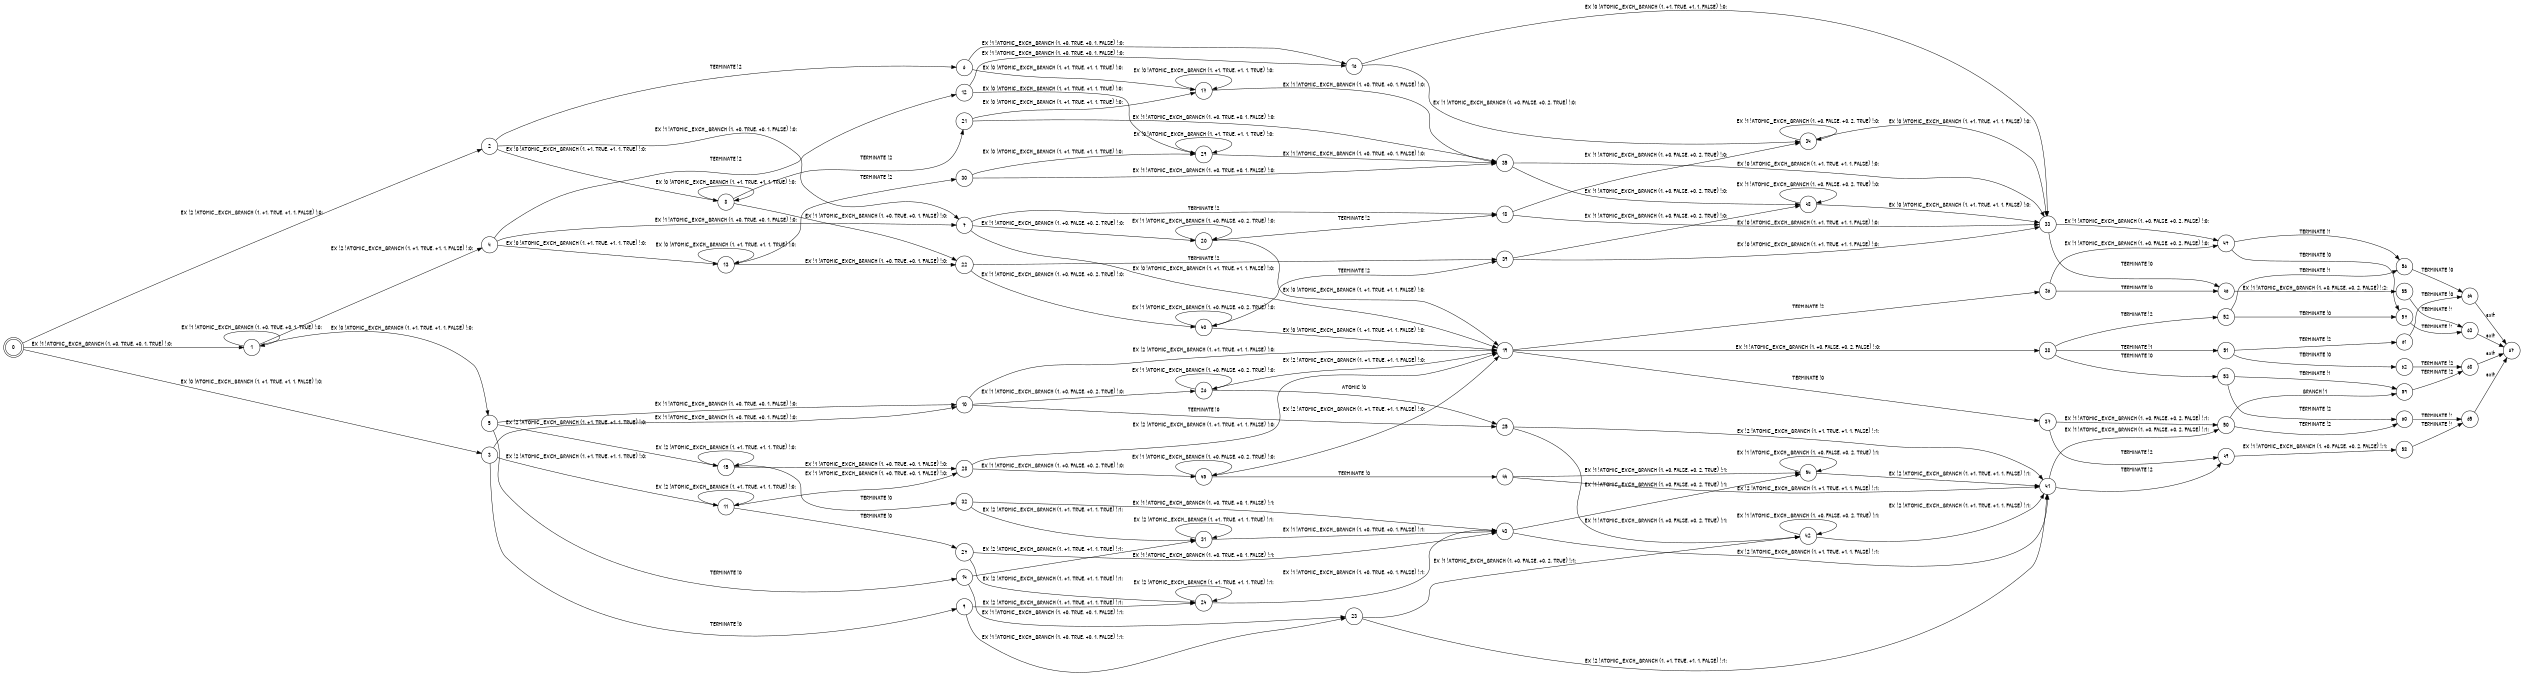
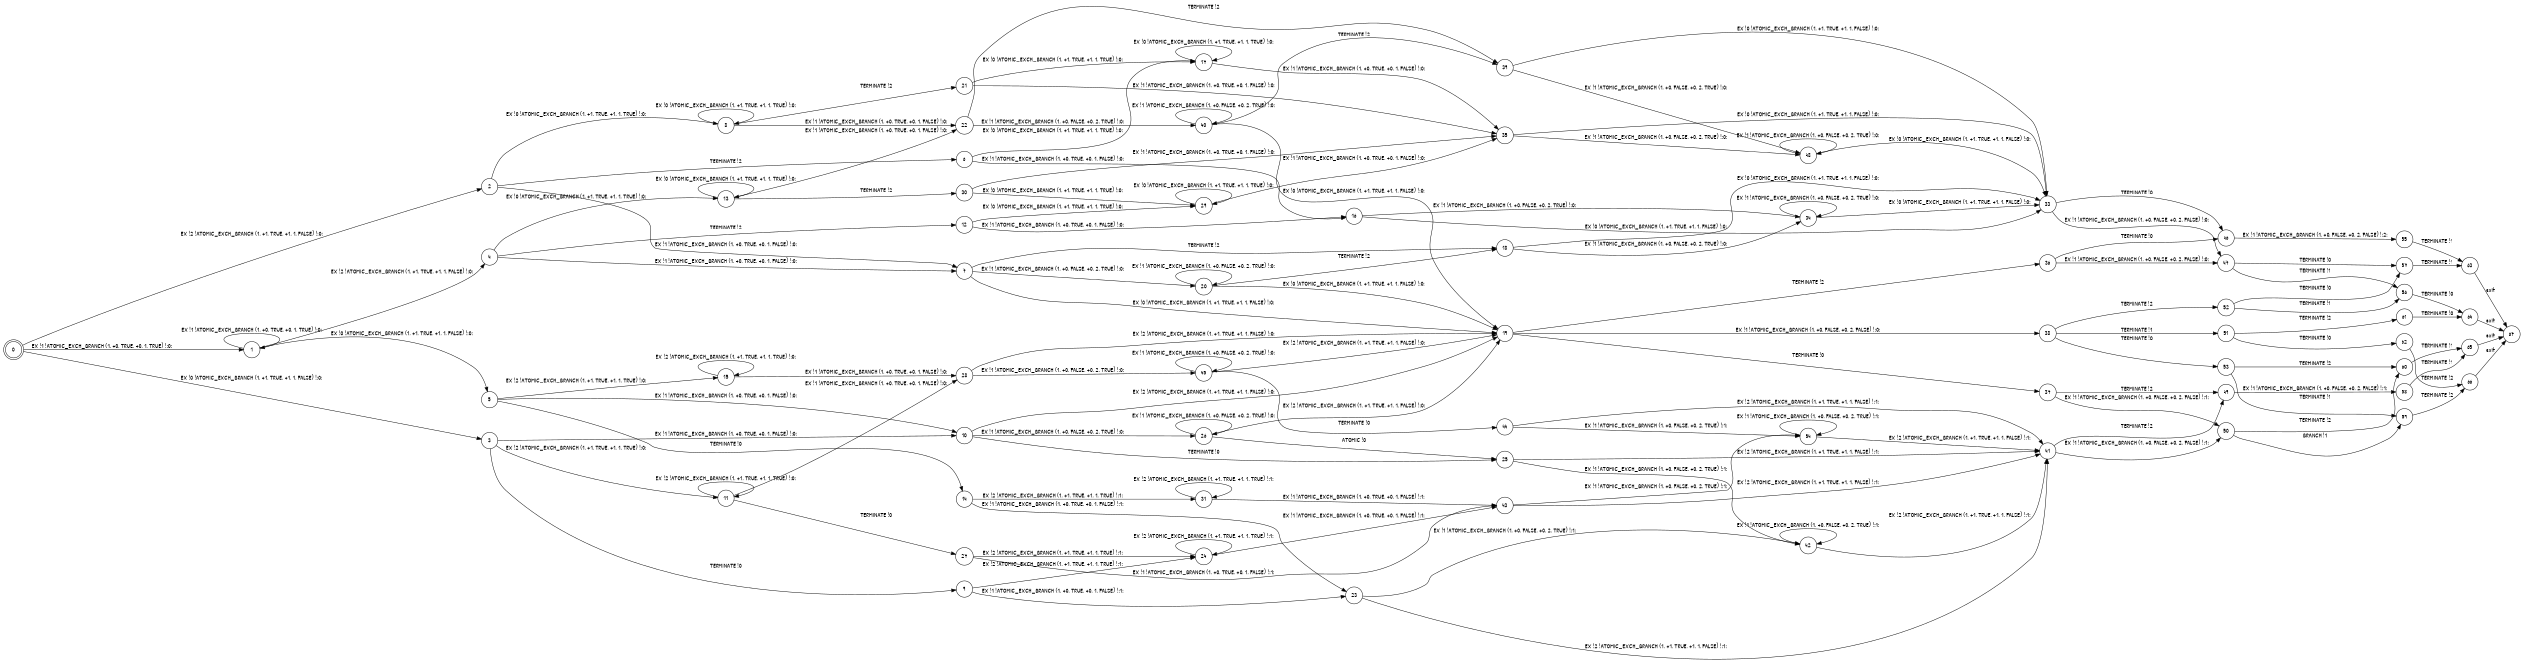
(2470, 367) -> (2470, 382)
(964, 502) -> none
